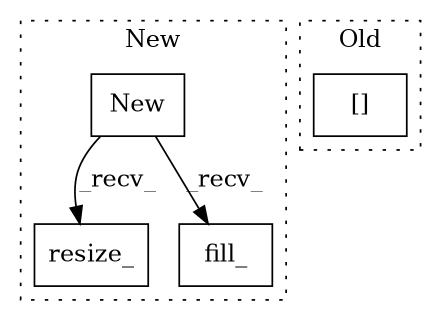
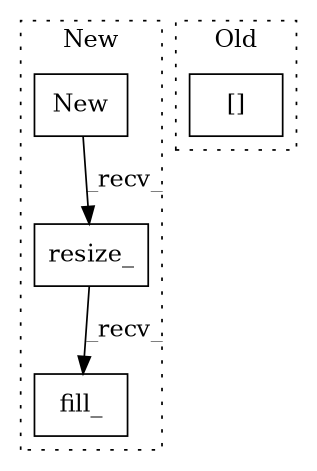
(177, 172) -> (87, 321)
